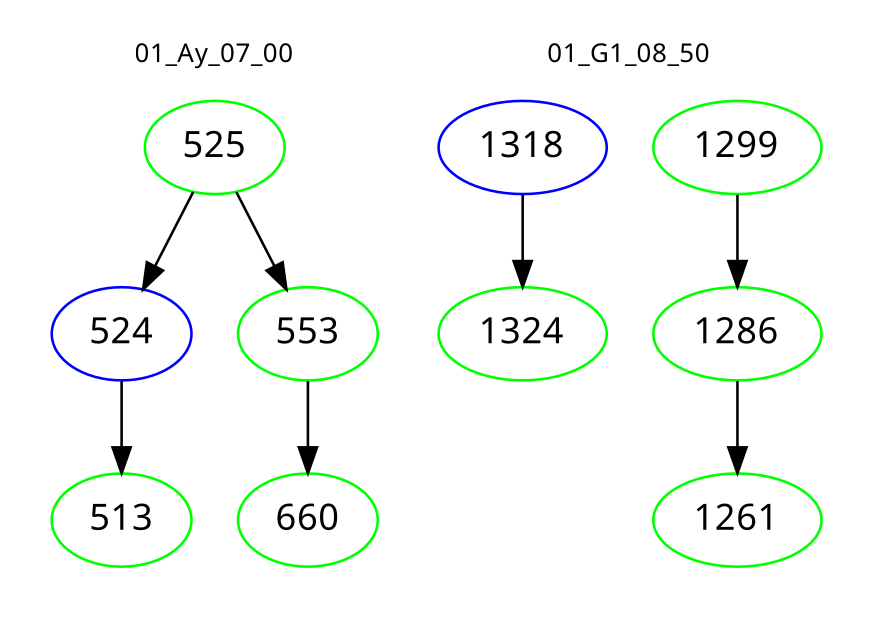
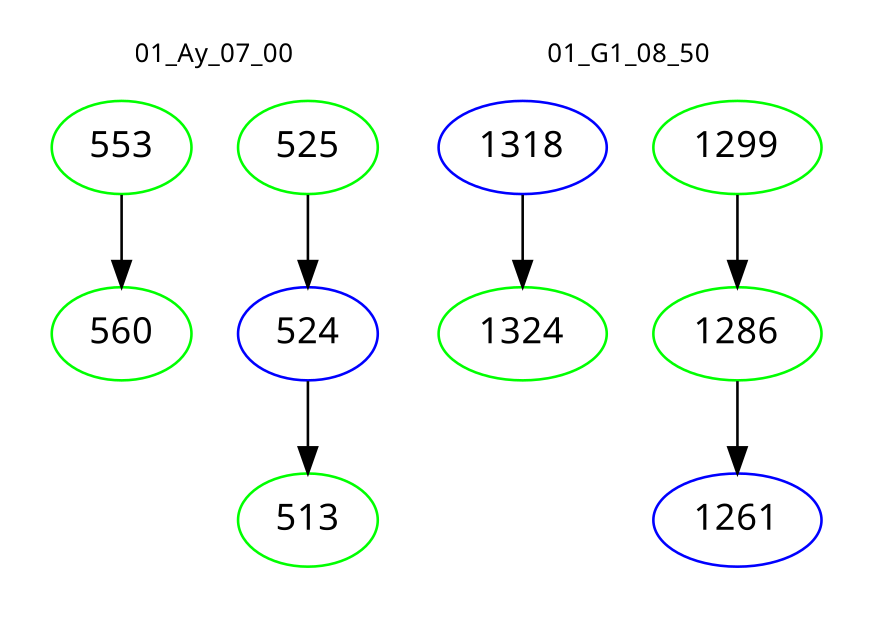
(255, 229) -> none
(308, 520) -> (122, 334)
(737, 520) -> (737, 520)
